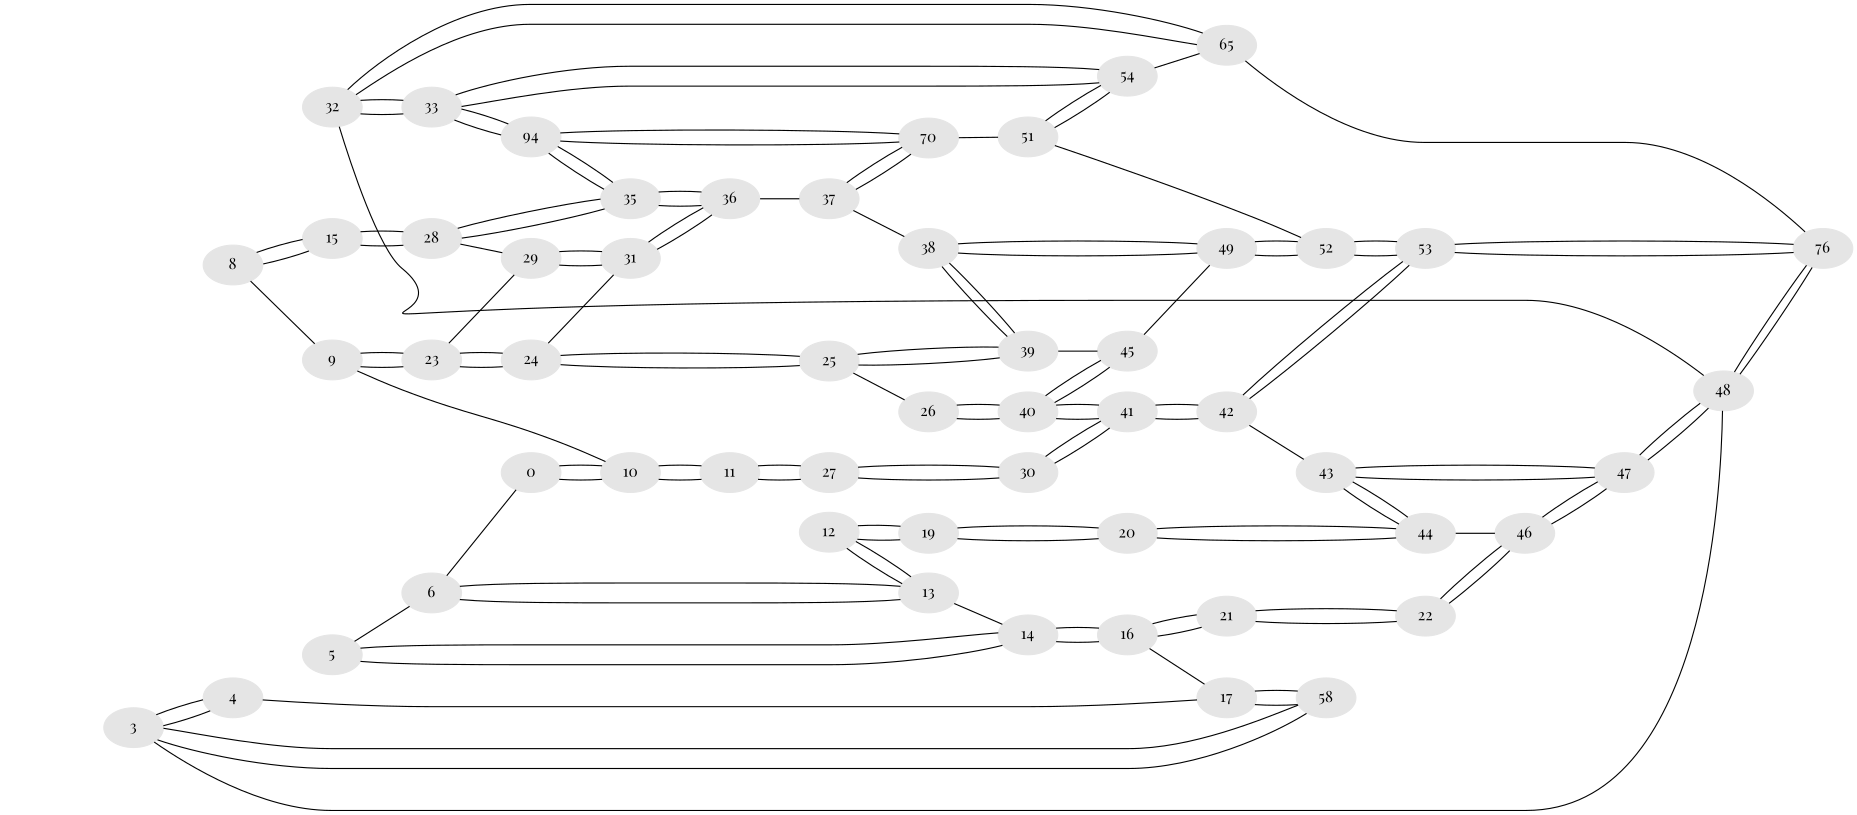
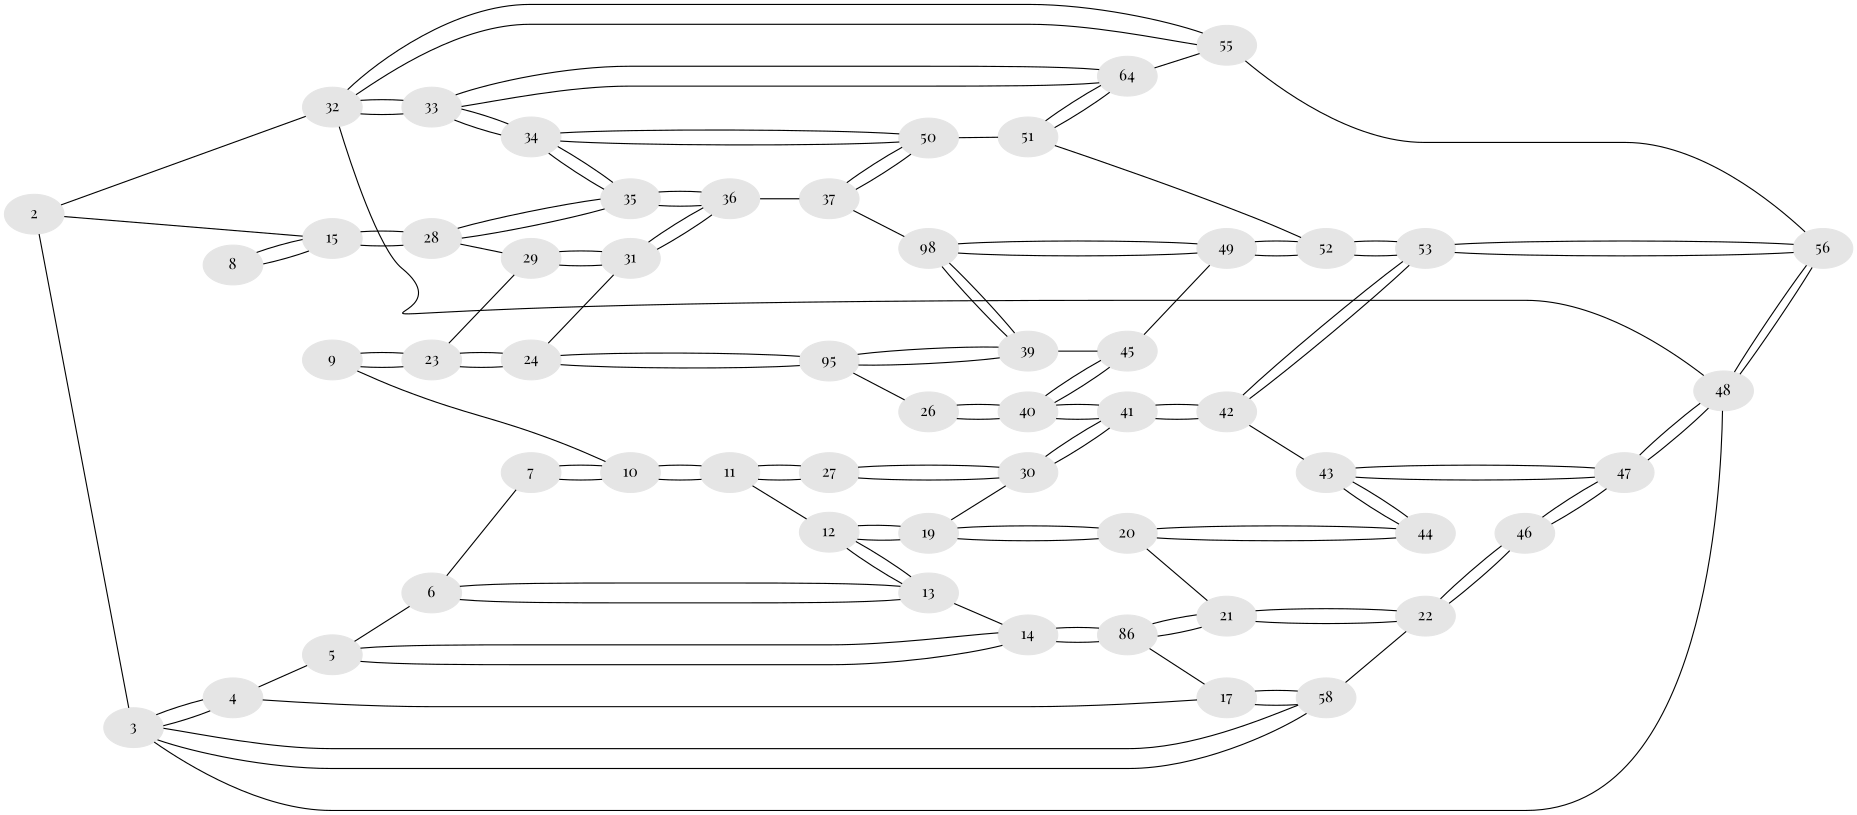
(1227, 45) -> (1227, 45)
(1127, 76) -> (1127, 76)
(531, 137) -> (531, 137)
(929, 138) -> (929, 138)
none -> (34, 214)
(929, 248) -> (929, 248)
(1823, 248) -> (1823, 248)
(283, 312) -> none
(829, 361) -> (829, 361)
(531, 473) -> (531, 473)
none -> (780, 502)
none -> (978, 503)
(1475, 533) -> none
none -> (1177, 575)
(1127, 635) -> (1127, 635)
none -> (1376, 657)
none -> (283, 676)
